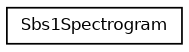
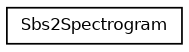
(94, 26) -> (94, 26)
